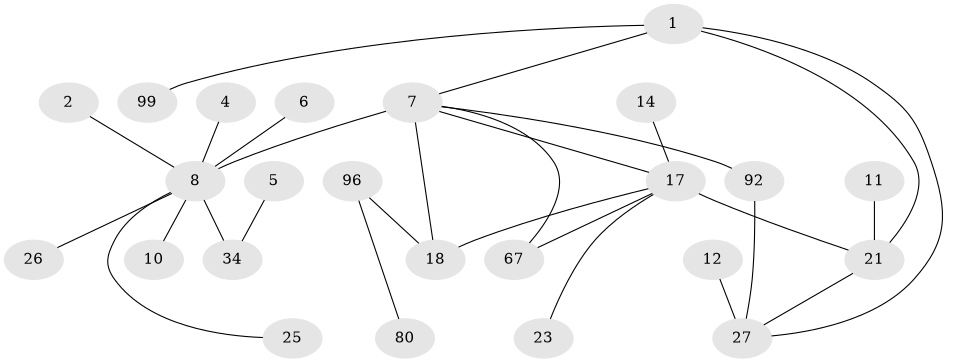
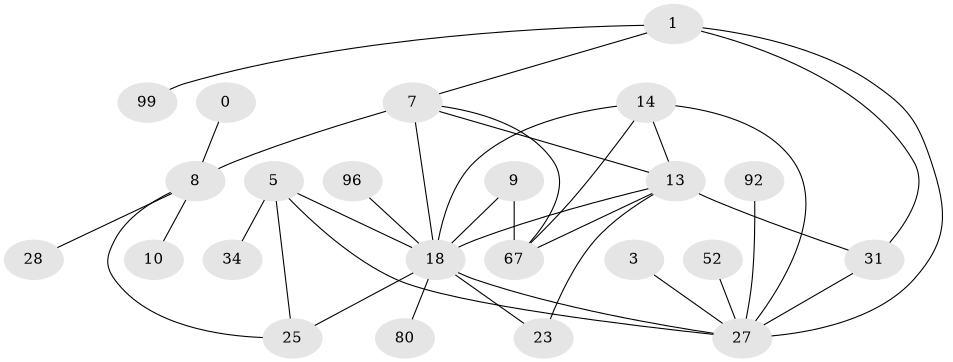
(69, 103) -> none
(226, 103) -> (226, 103)
(305, 103) -> none
(589, 130) -> none
none -> (502, 142)
none -> (802, 179)
none -> (514, 181)
(676, 181) -> (676, 181)
(874, 181) -> none
none -> (585, 184)
(214, 220) -> none
none -> (355, 221)
(34, 260) -> (34, 260)
none -> (283, 260)
(379, 260) -> (420, 299)
none -> (634, 260)
(713, 260) -> (713, 260)
(874, 260) -> (874, 260)
none -> (485, 296)
none -> (364, 299)
none -> (475, 301)
none -> (584, 309)
